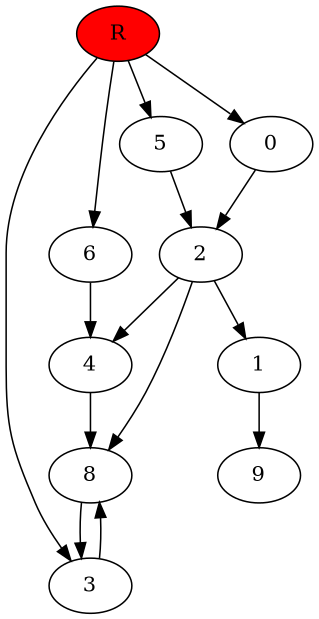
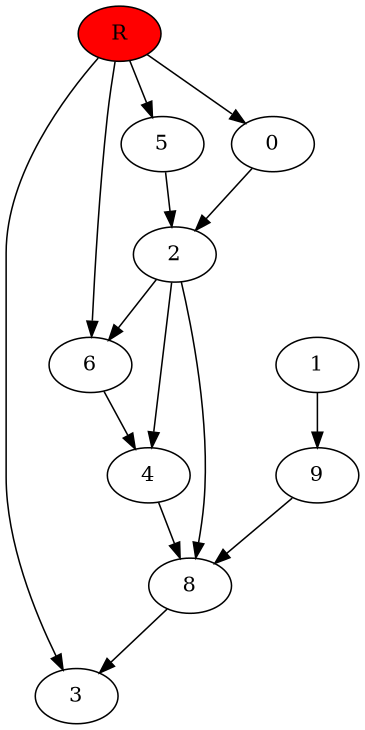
(226, 303) -> (137, 304)
(101, 538) -> (259, 526)
